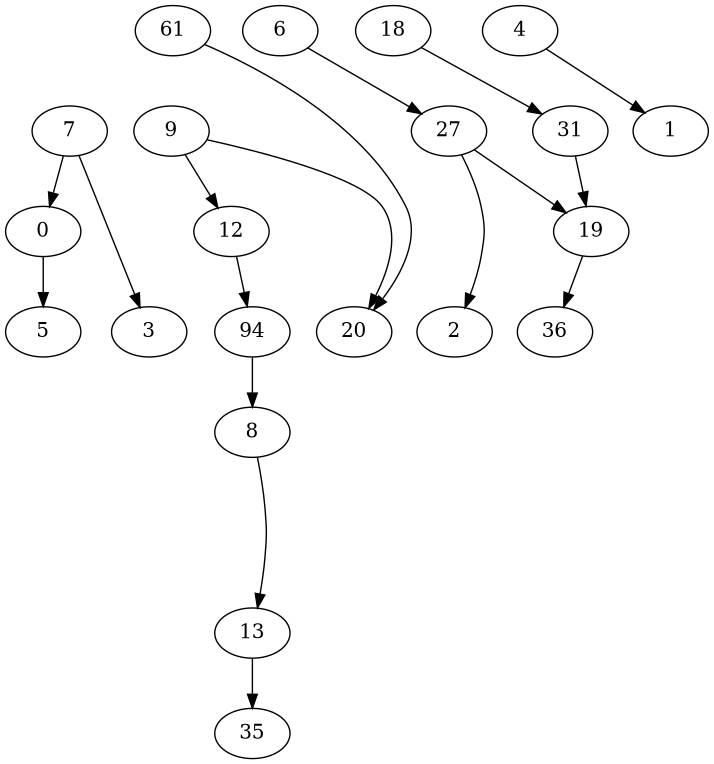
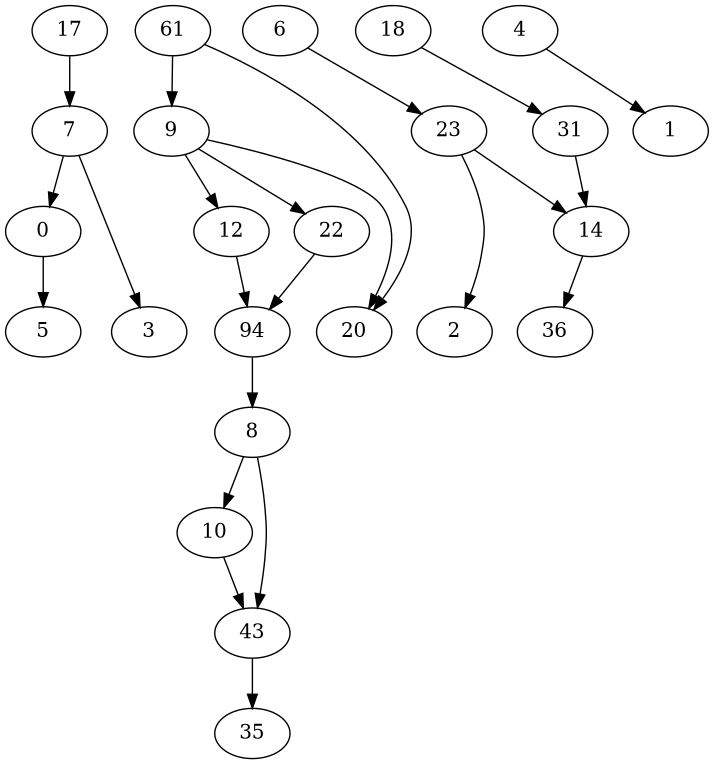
none -> (70, 31)
none -> (172, 74)
(449, 131) -> (449, 131)
none -> (332, 231)
(591, 231) -> (591, 231)
none -> (215, 533)
(252, 633) -> (252, 633)
